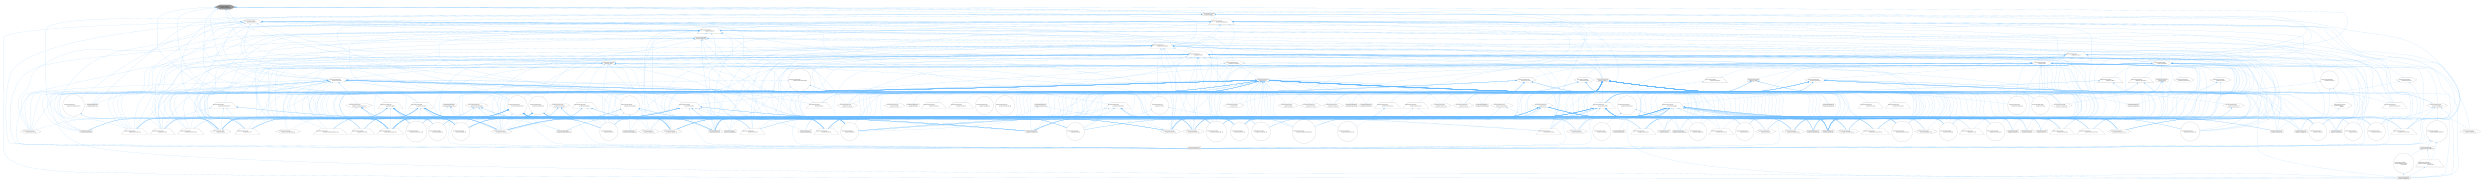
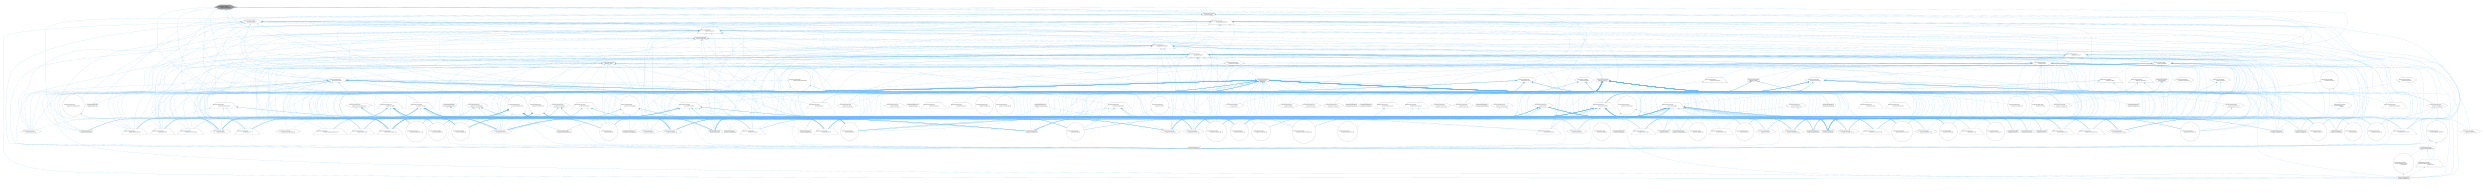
none -> (1796, 105)
